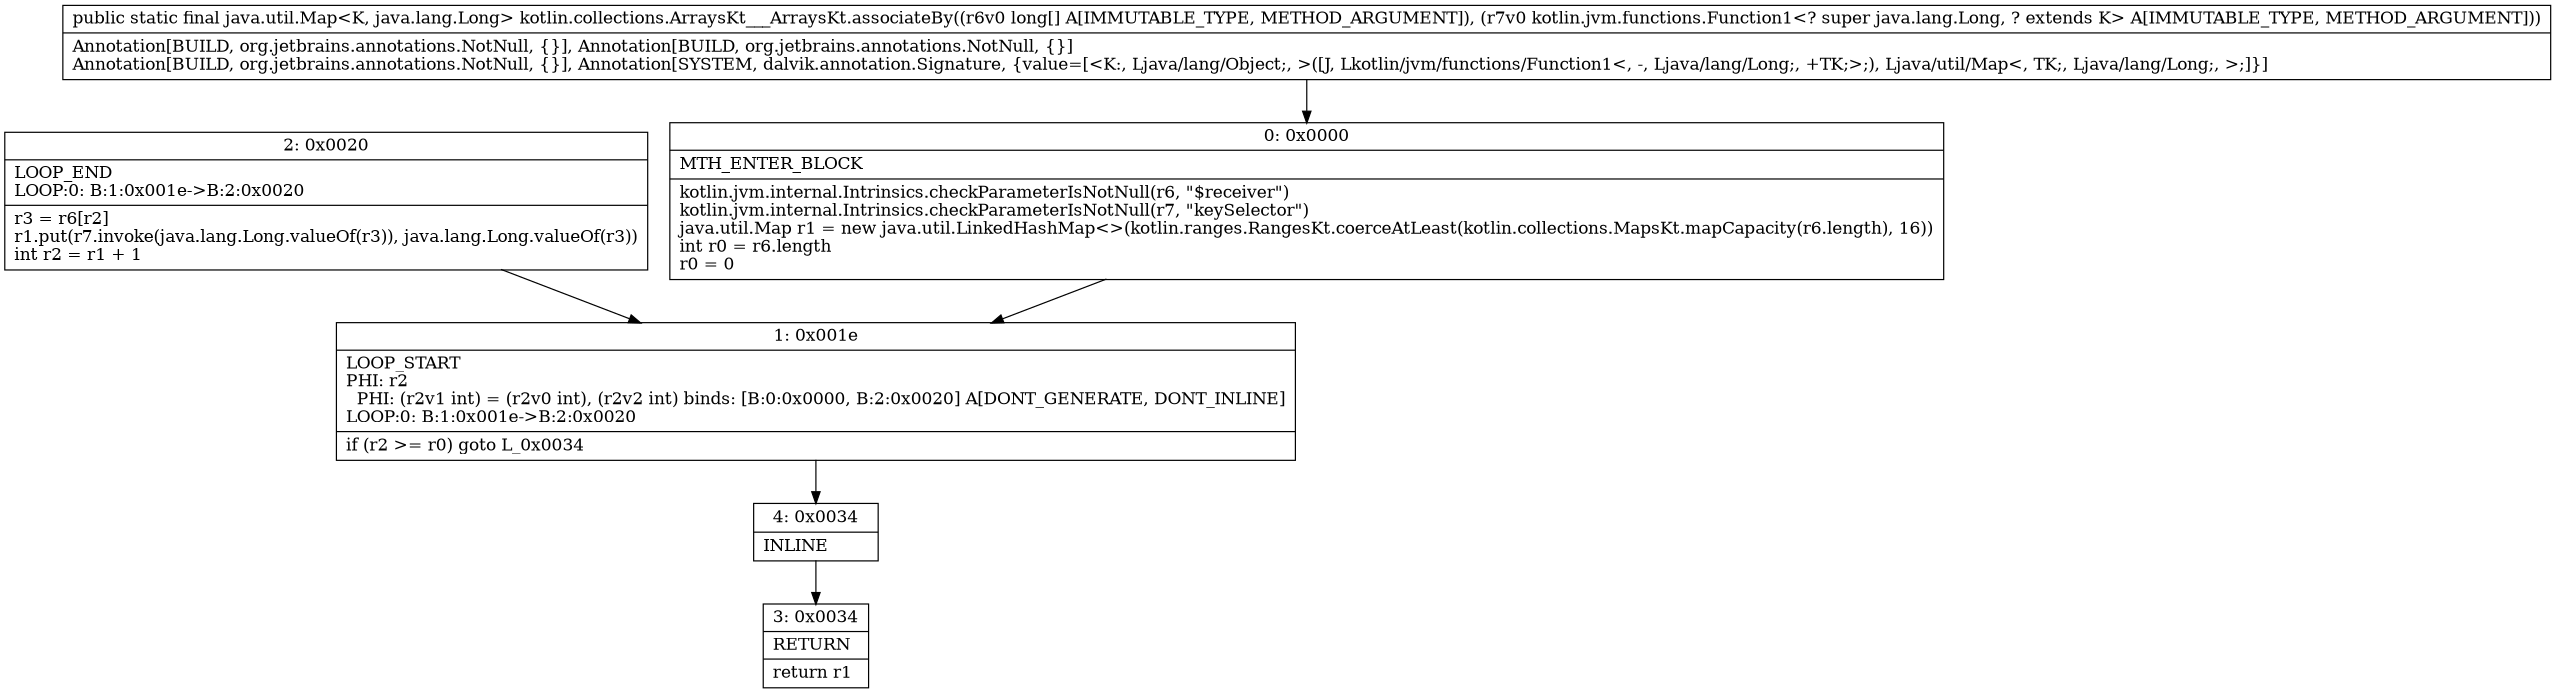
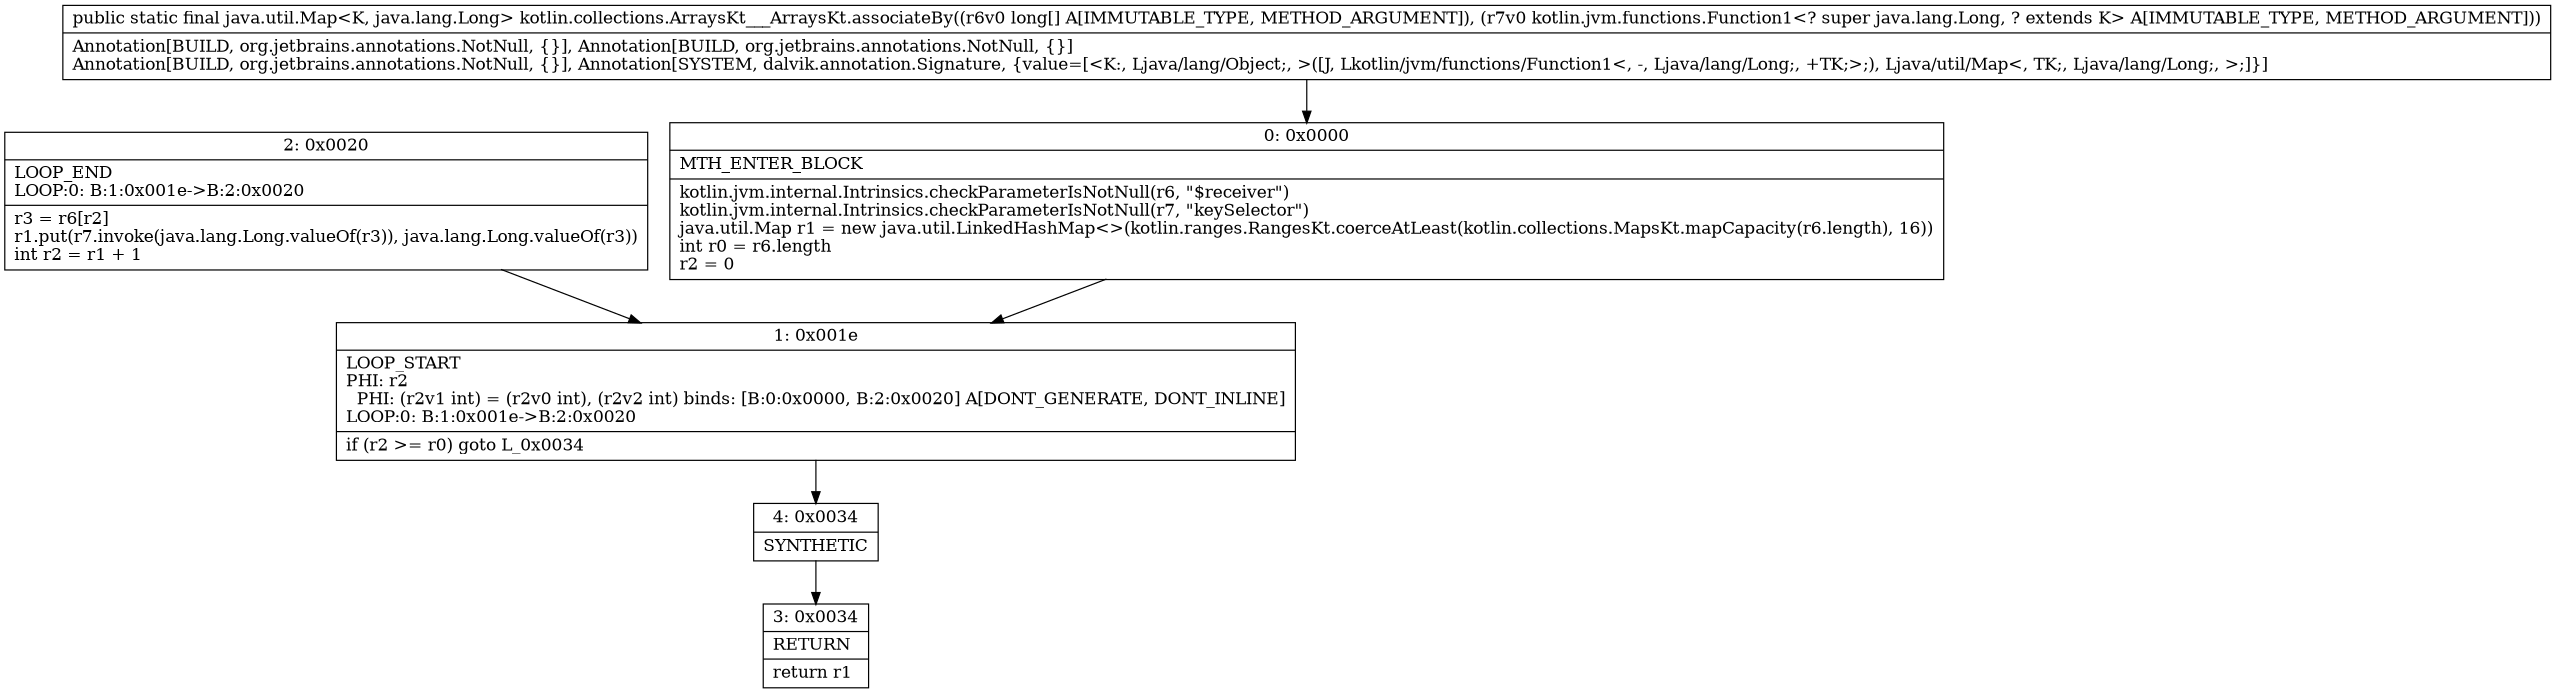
(707, 265) -> (707, 265)
(796, 546) -> (816, 546)
